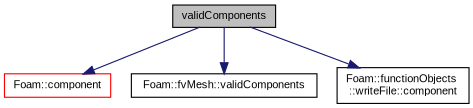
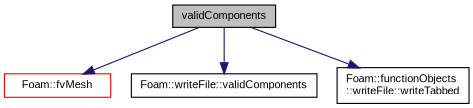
(58, 86) -> (58, 86)
(224, 86) -> (224, 86)
(403, 86) -> (403, 86)
